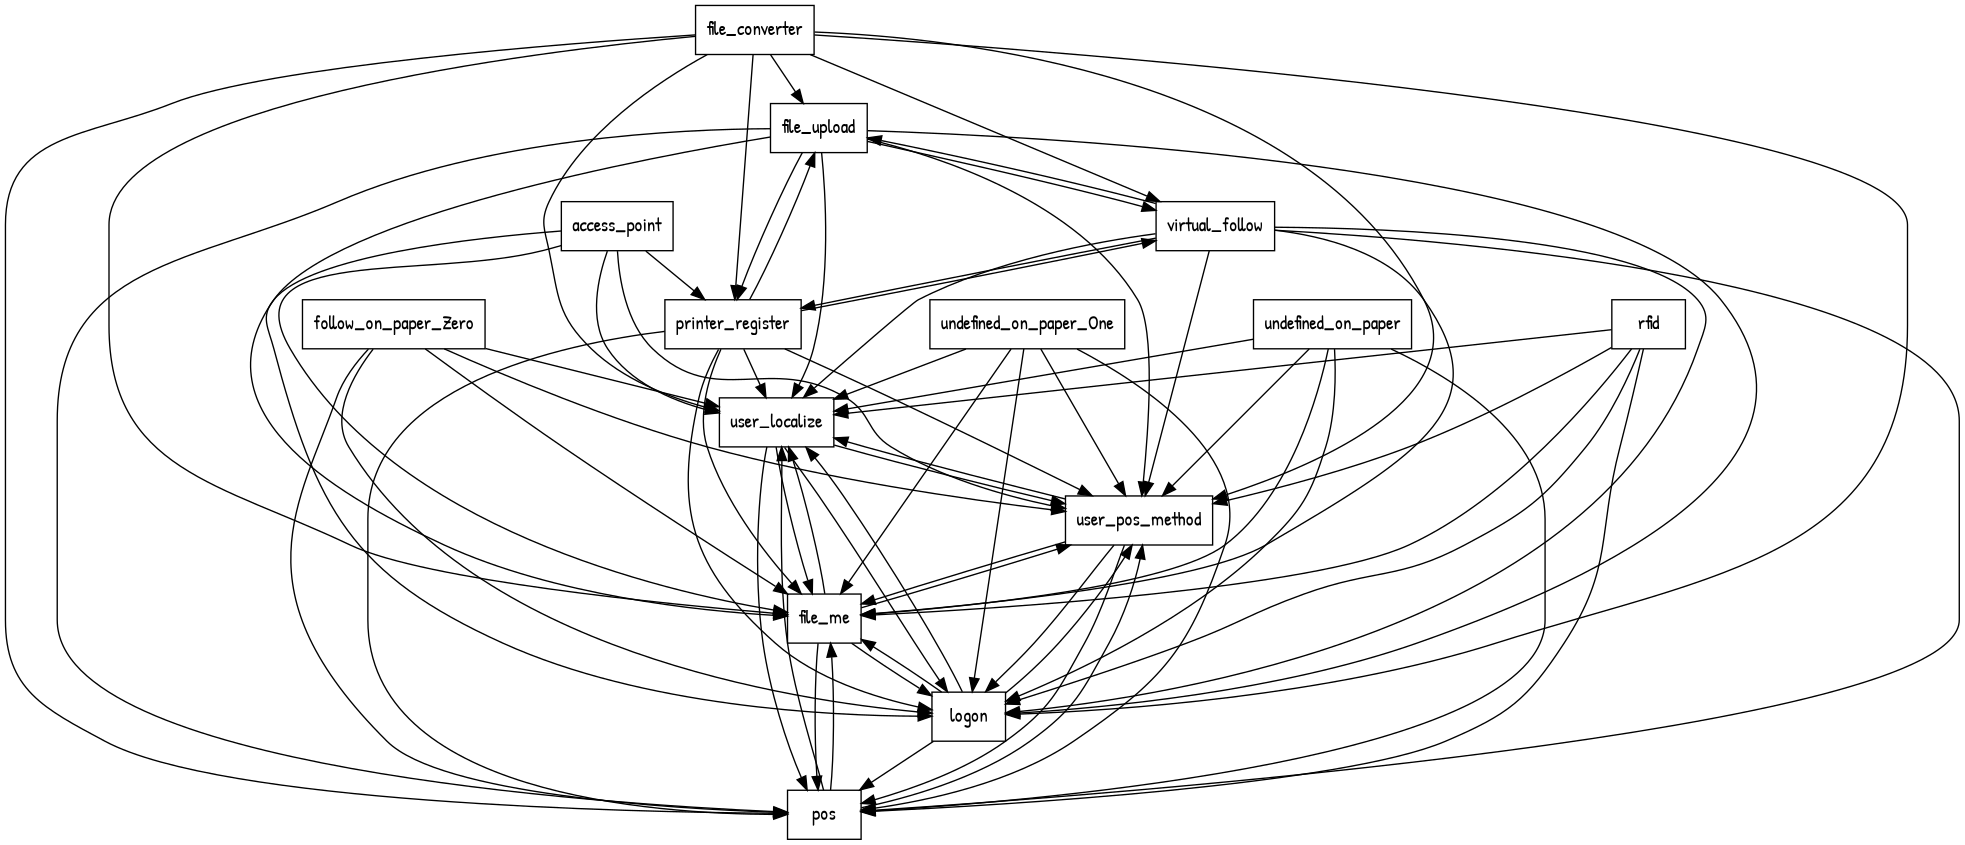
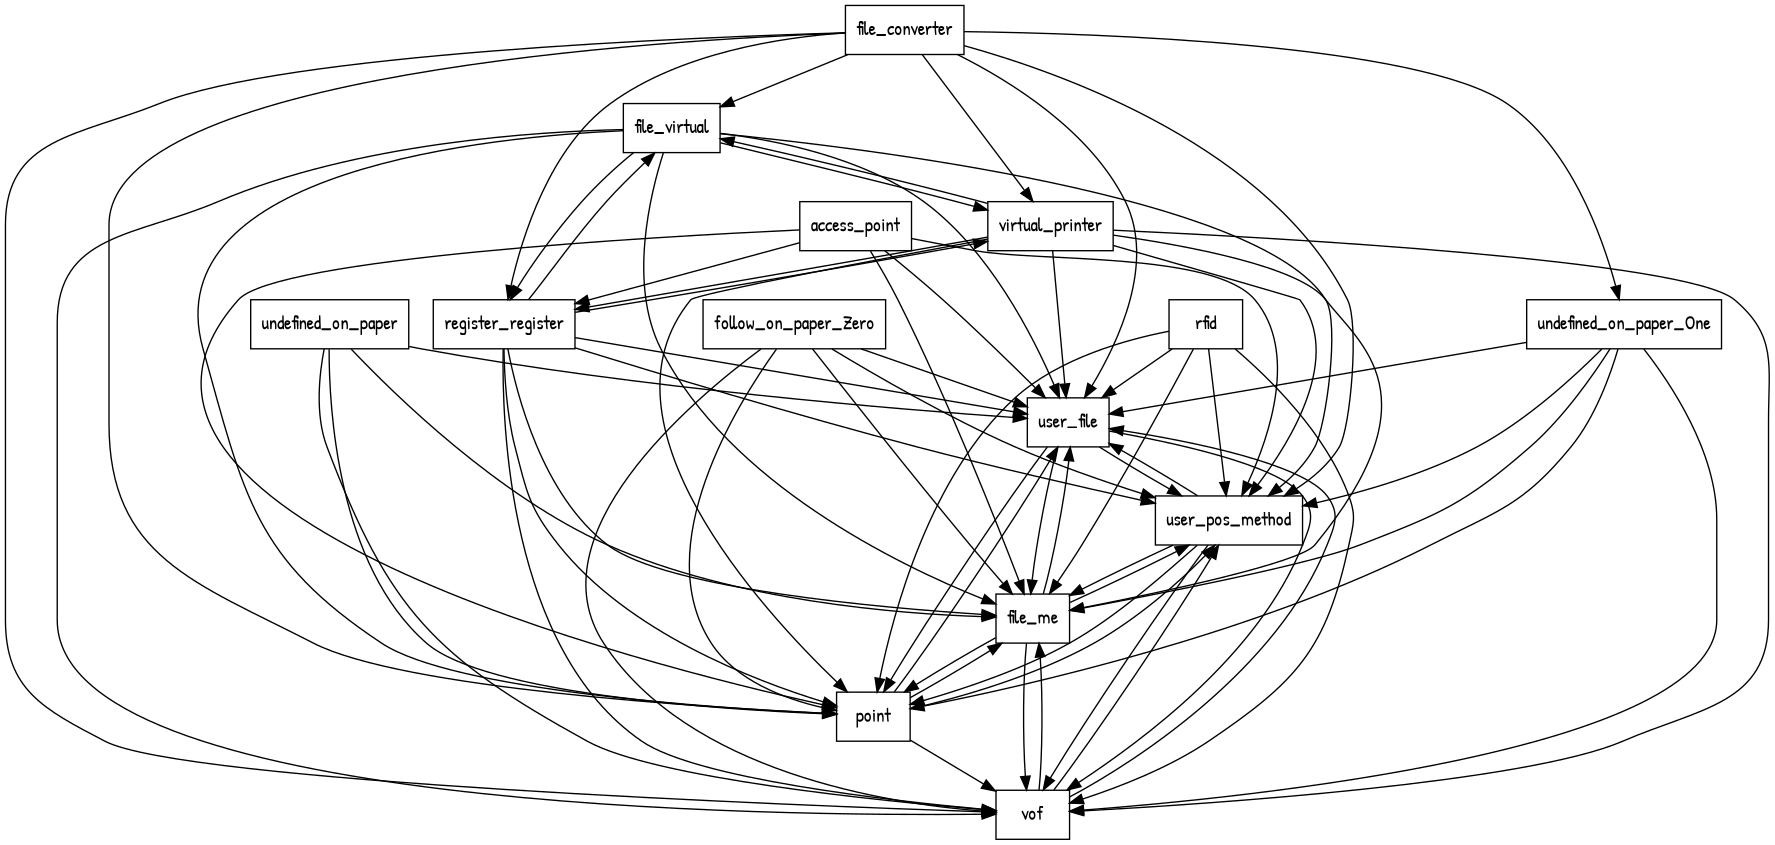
(819, 128) -> (672, 128)
(1215, 226) -> (1050, 226)
(733, 324) -> (504, 324)
(111, 346) -> (1347, 58)
(1241, 417) -> none
(777, 422) -> (1068, 422)
(969, 717) -> (873, 717)
(824, 815) -> (1033, 815)
